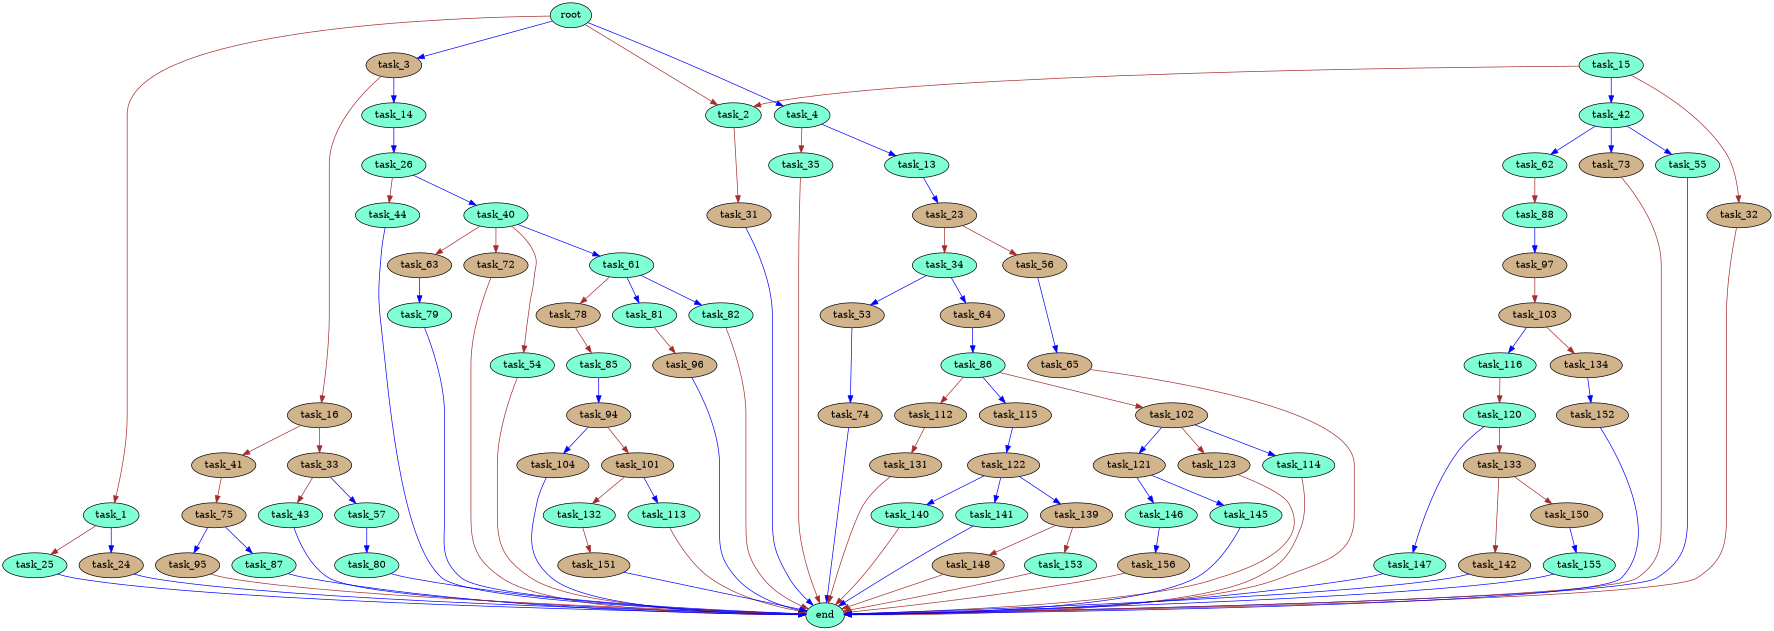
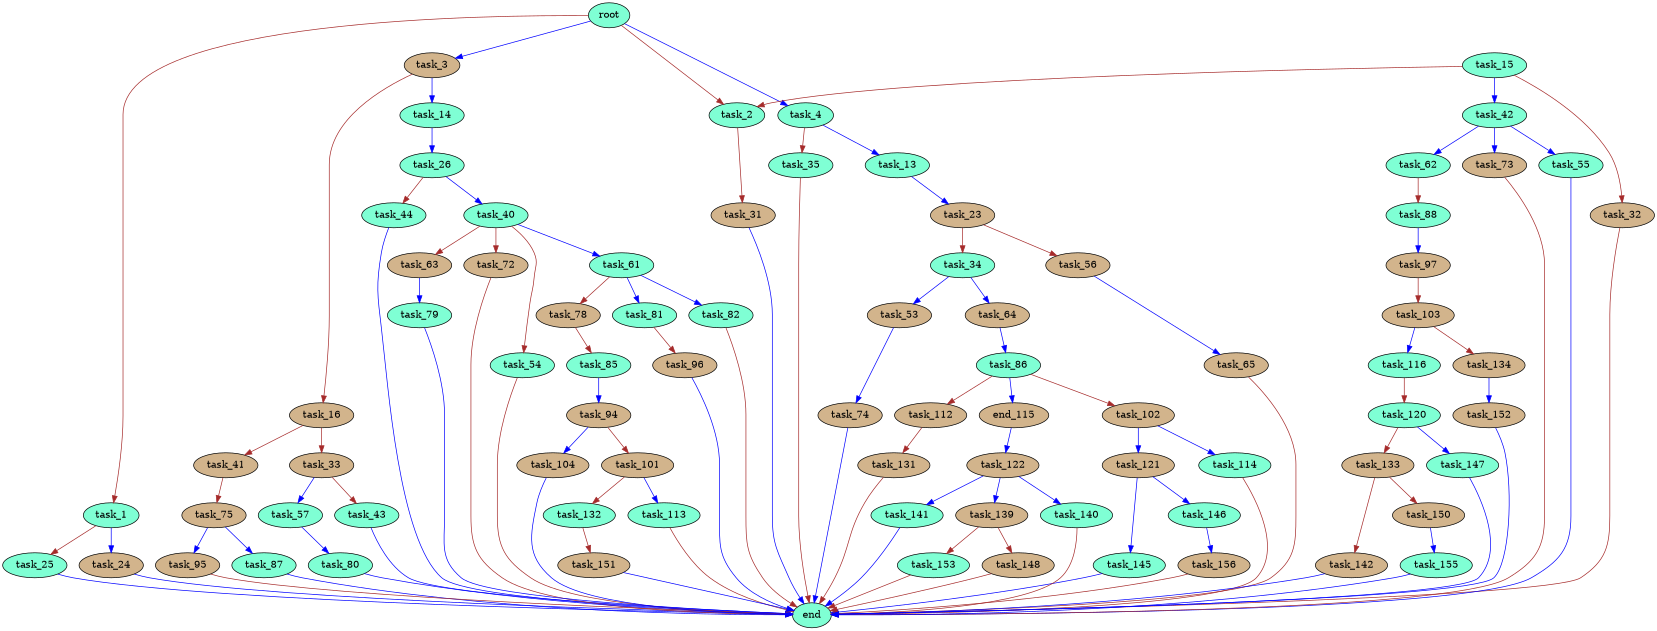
(1015, 415) -> (1014, 415)
(1214, 465) -> none
